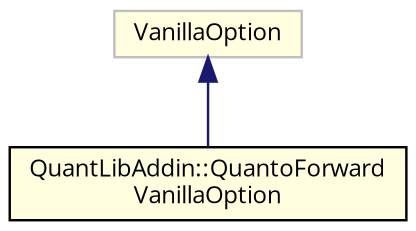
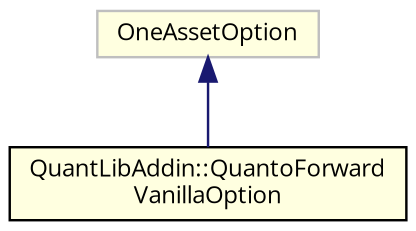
(208, 34) -> (208, 34)
